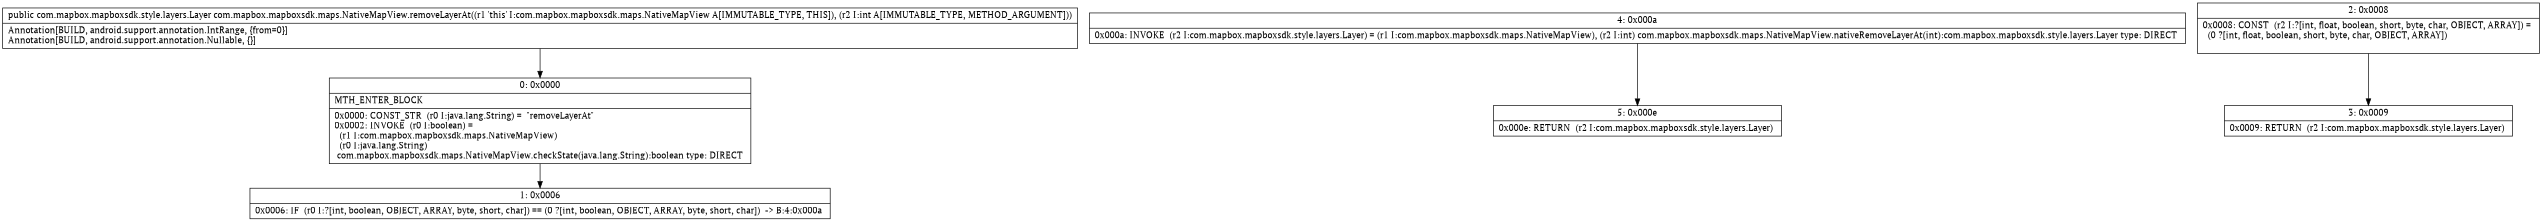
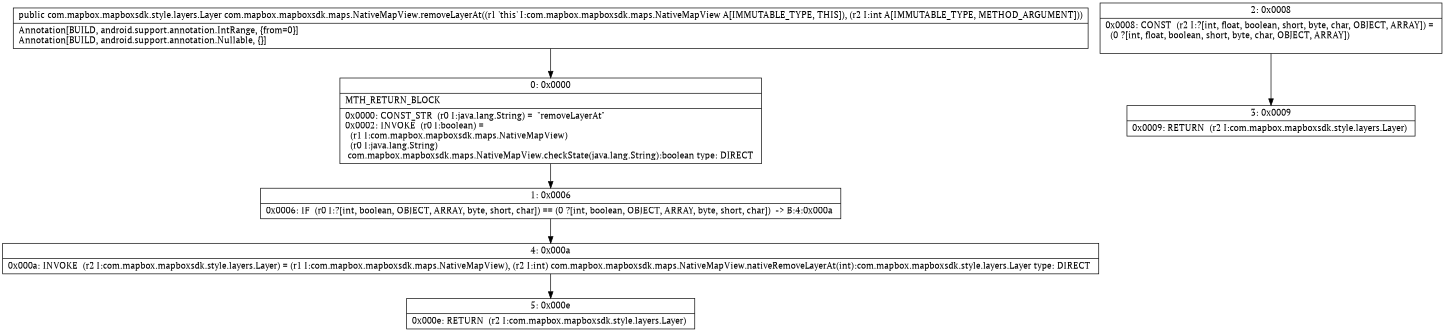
(379, 101) -> (393, 101)
none -> (551, 228)
